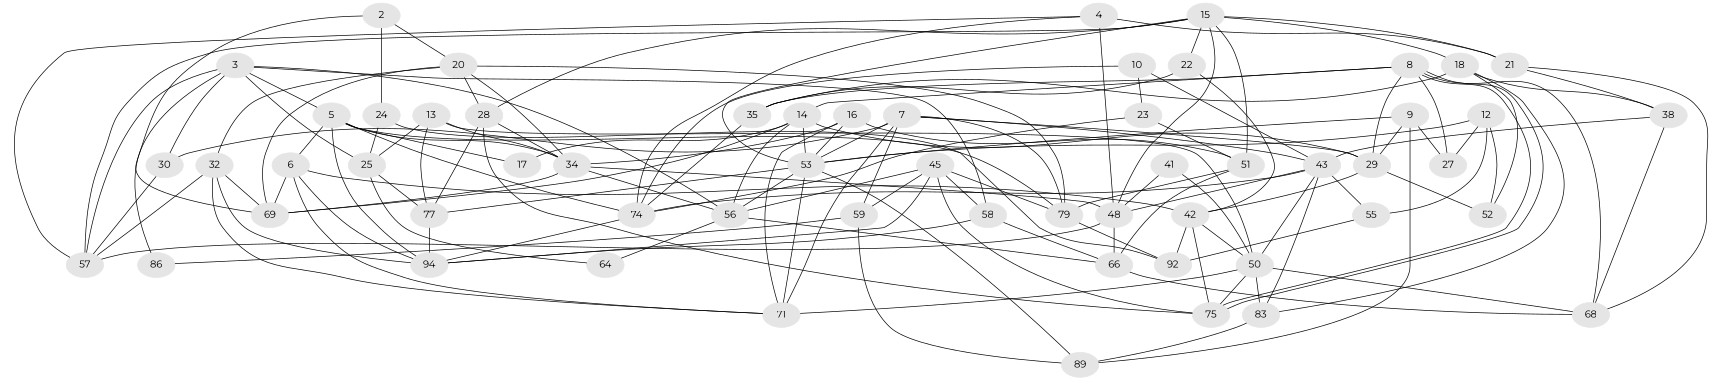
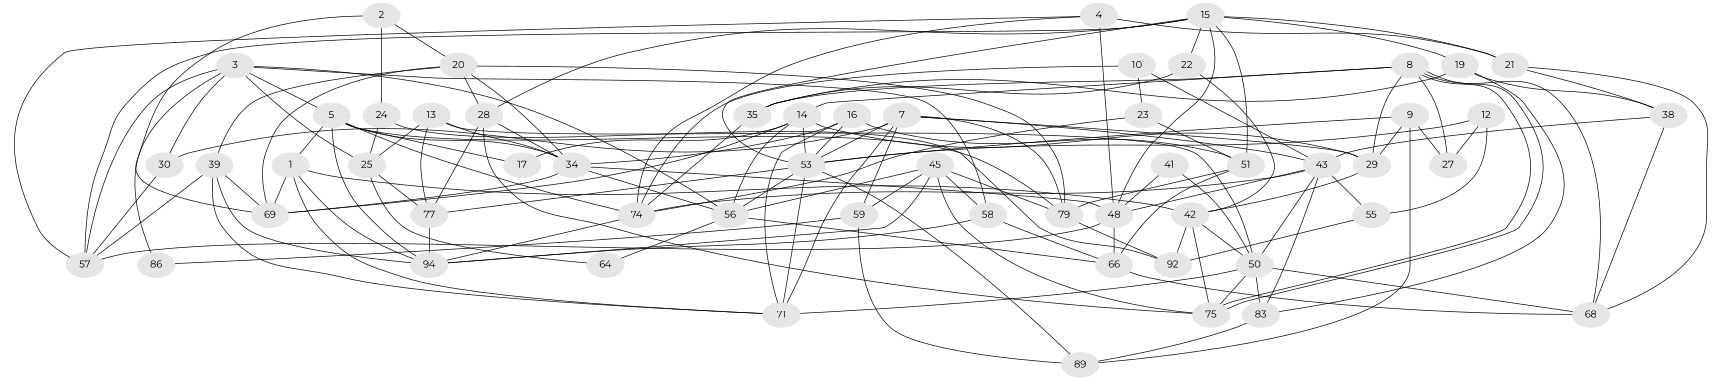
(1460, 65) -> (1460, 65)
(214, 165) -> (214, 165)
(291, 165) -> (291, 165)
(1488, 215) -> none
